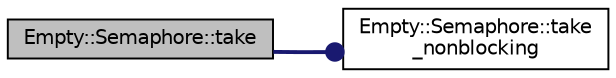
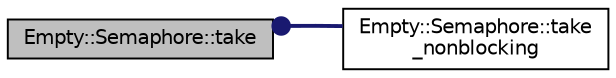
(300, 52) -> (316, 26)
